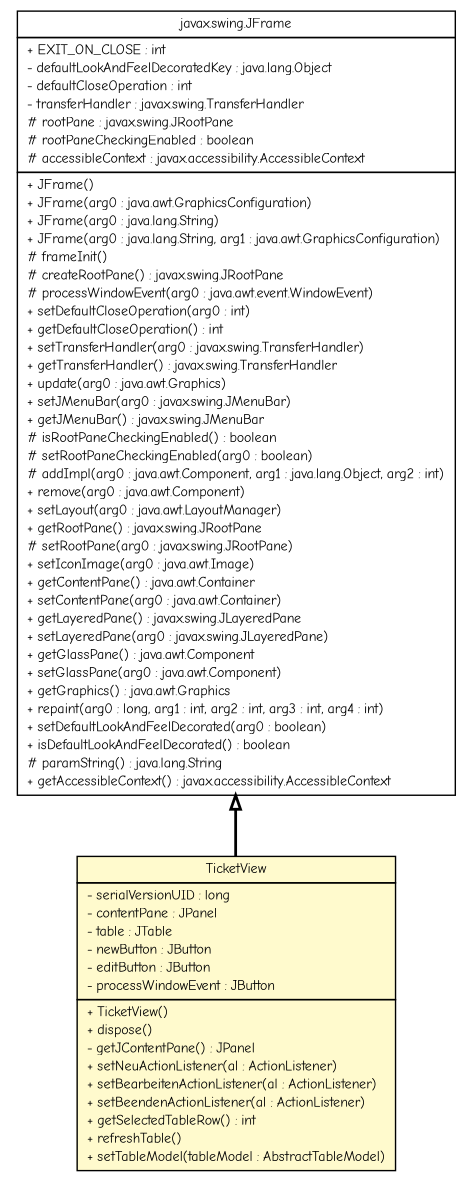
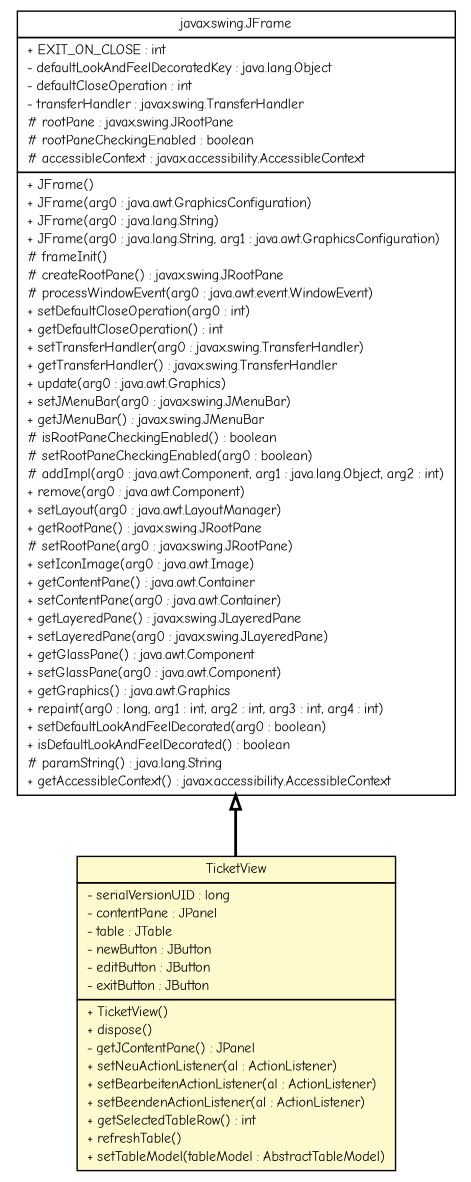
(181, 986) -> (148, 986)
